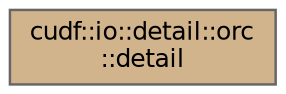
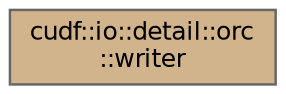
(143, 47) -> (143, 47)
